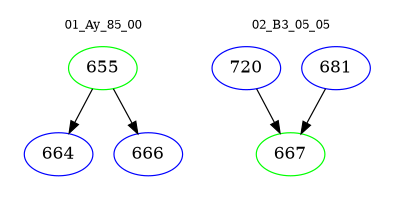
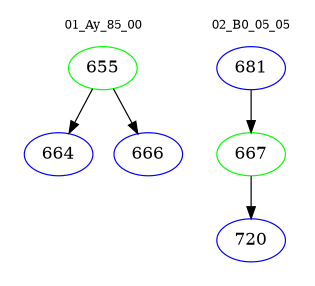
(291, 26) -> (251, 26)
(266, 106) -> (251, 191)
